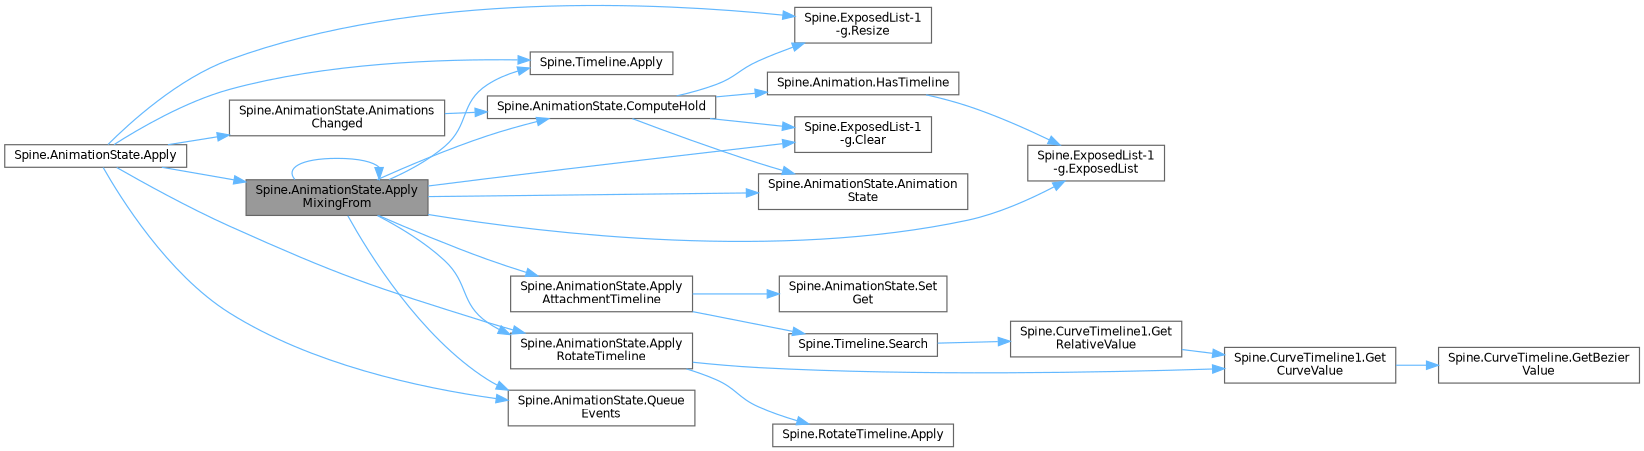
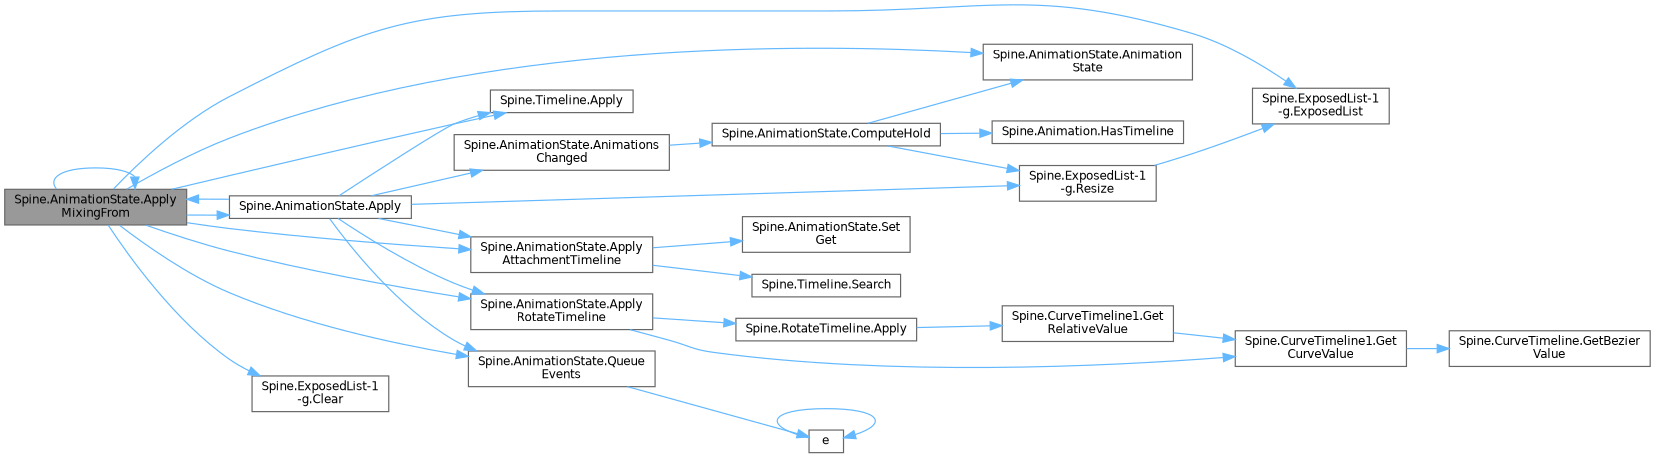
(989, 114) -> (1209, 148)
(746, 122) -> none
(456, 147) -> (202, 215)
none -> (419, 226)
(968, 342) -> (953, 327)
none -> (826, 441)
